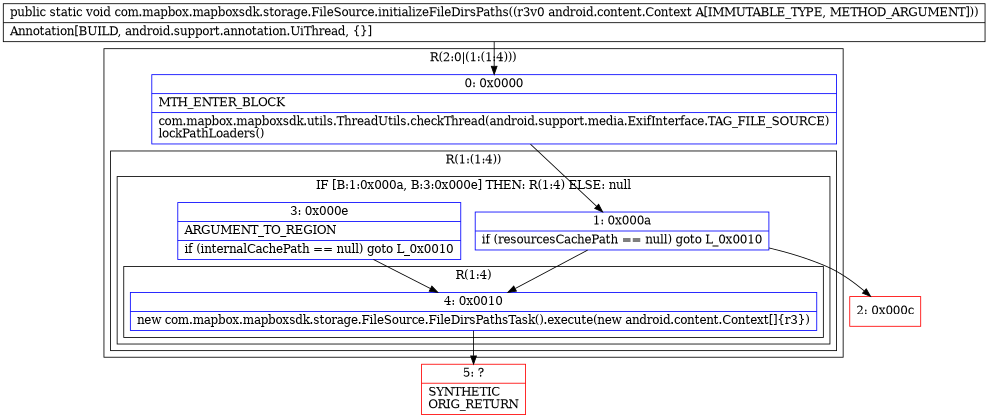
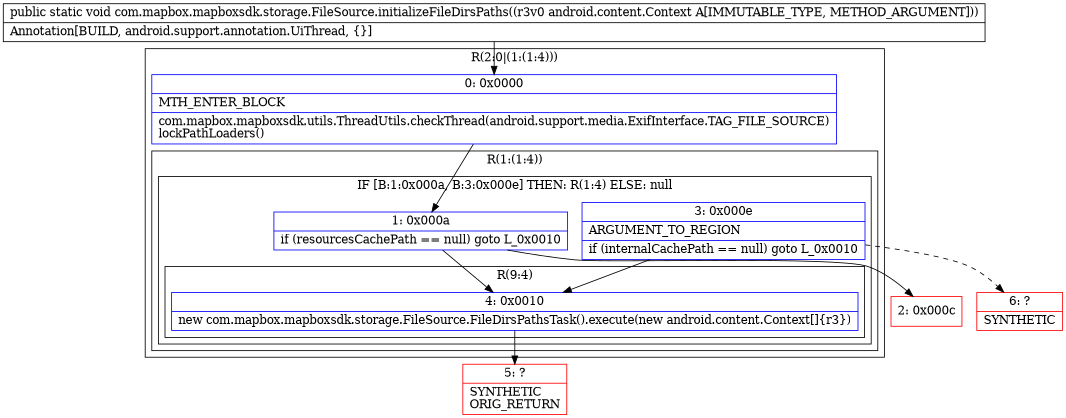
(474, 276) -> (515, 276)
none -> (1020, 311)
